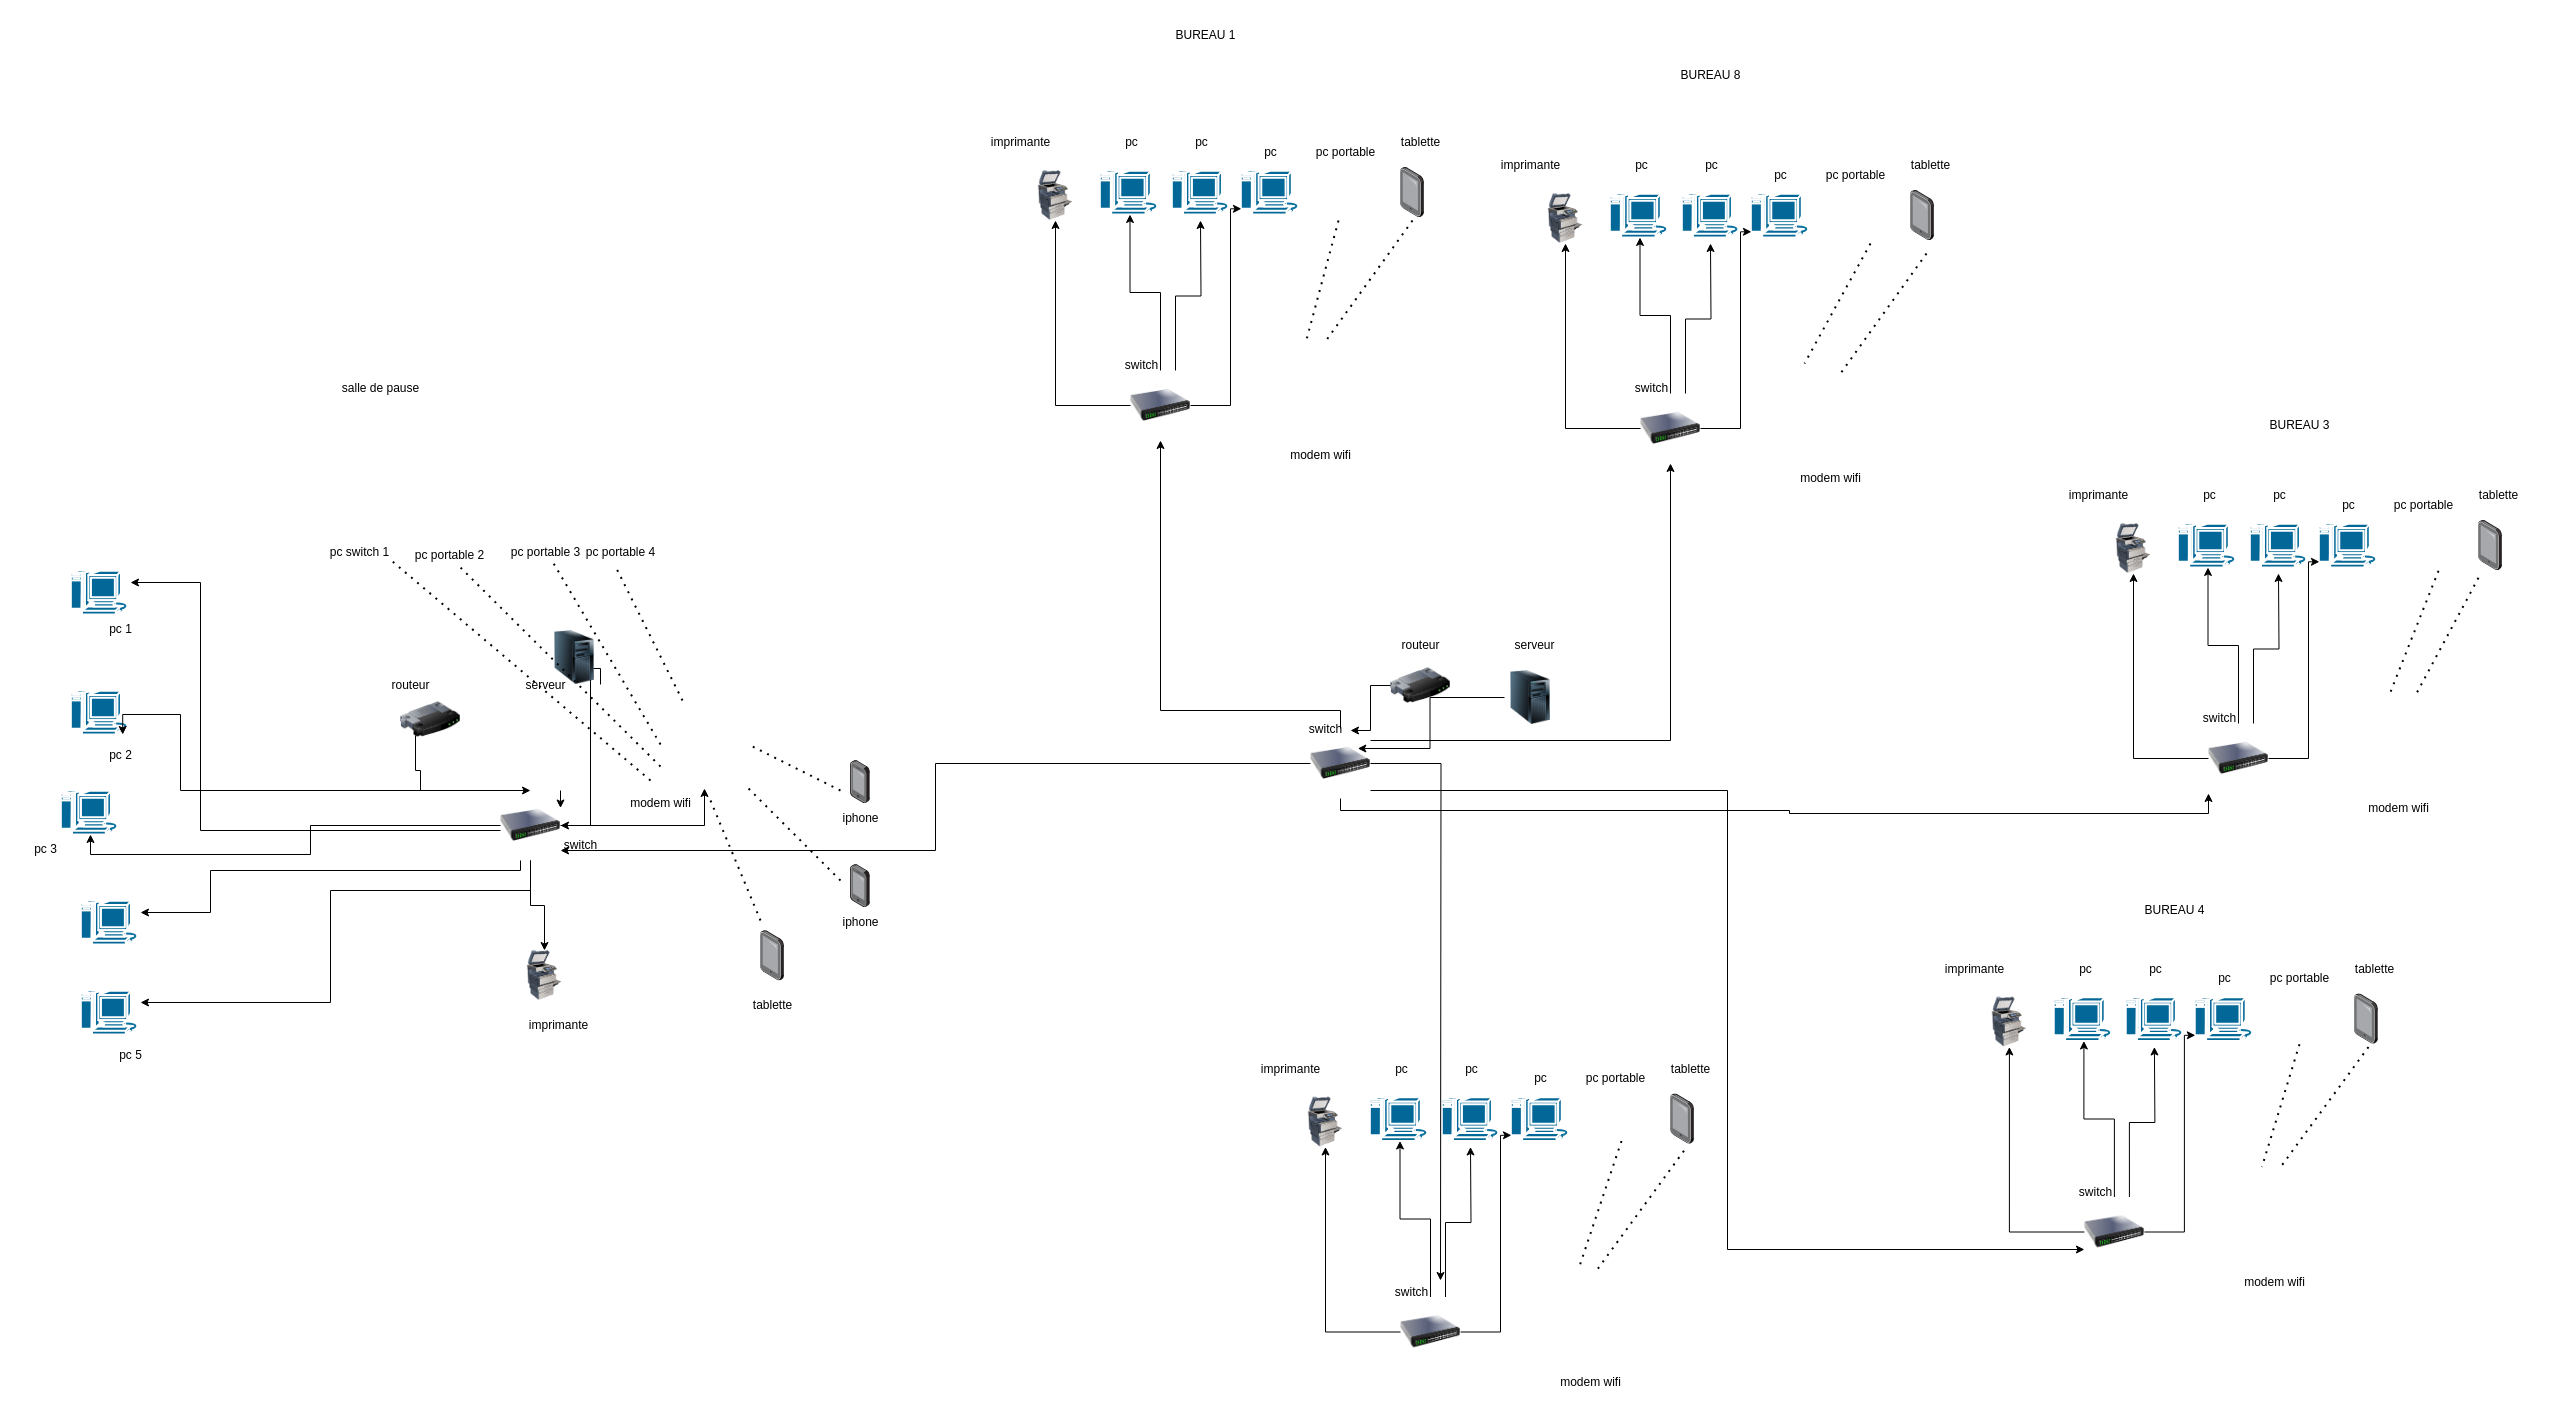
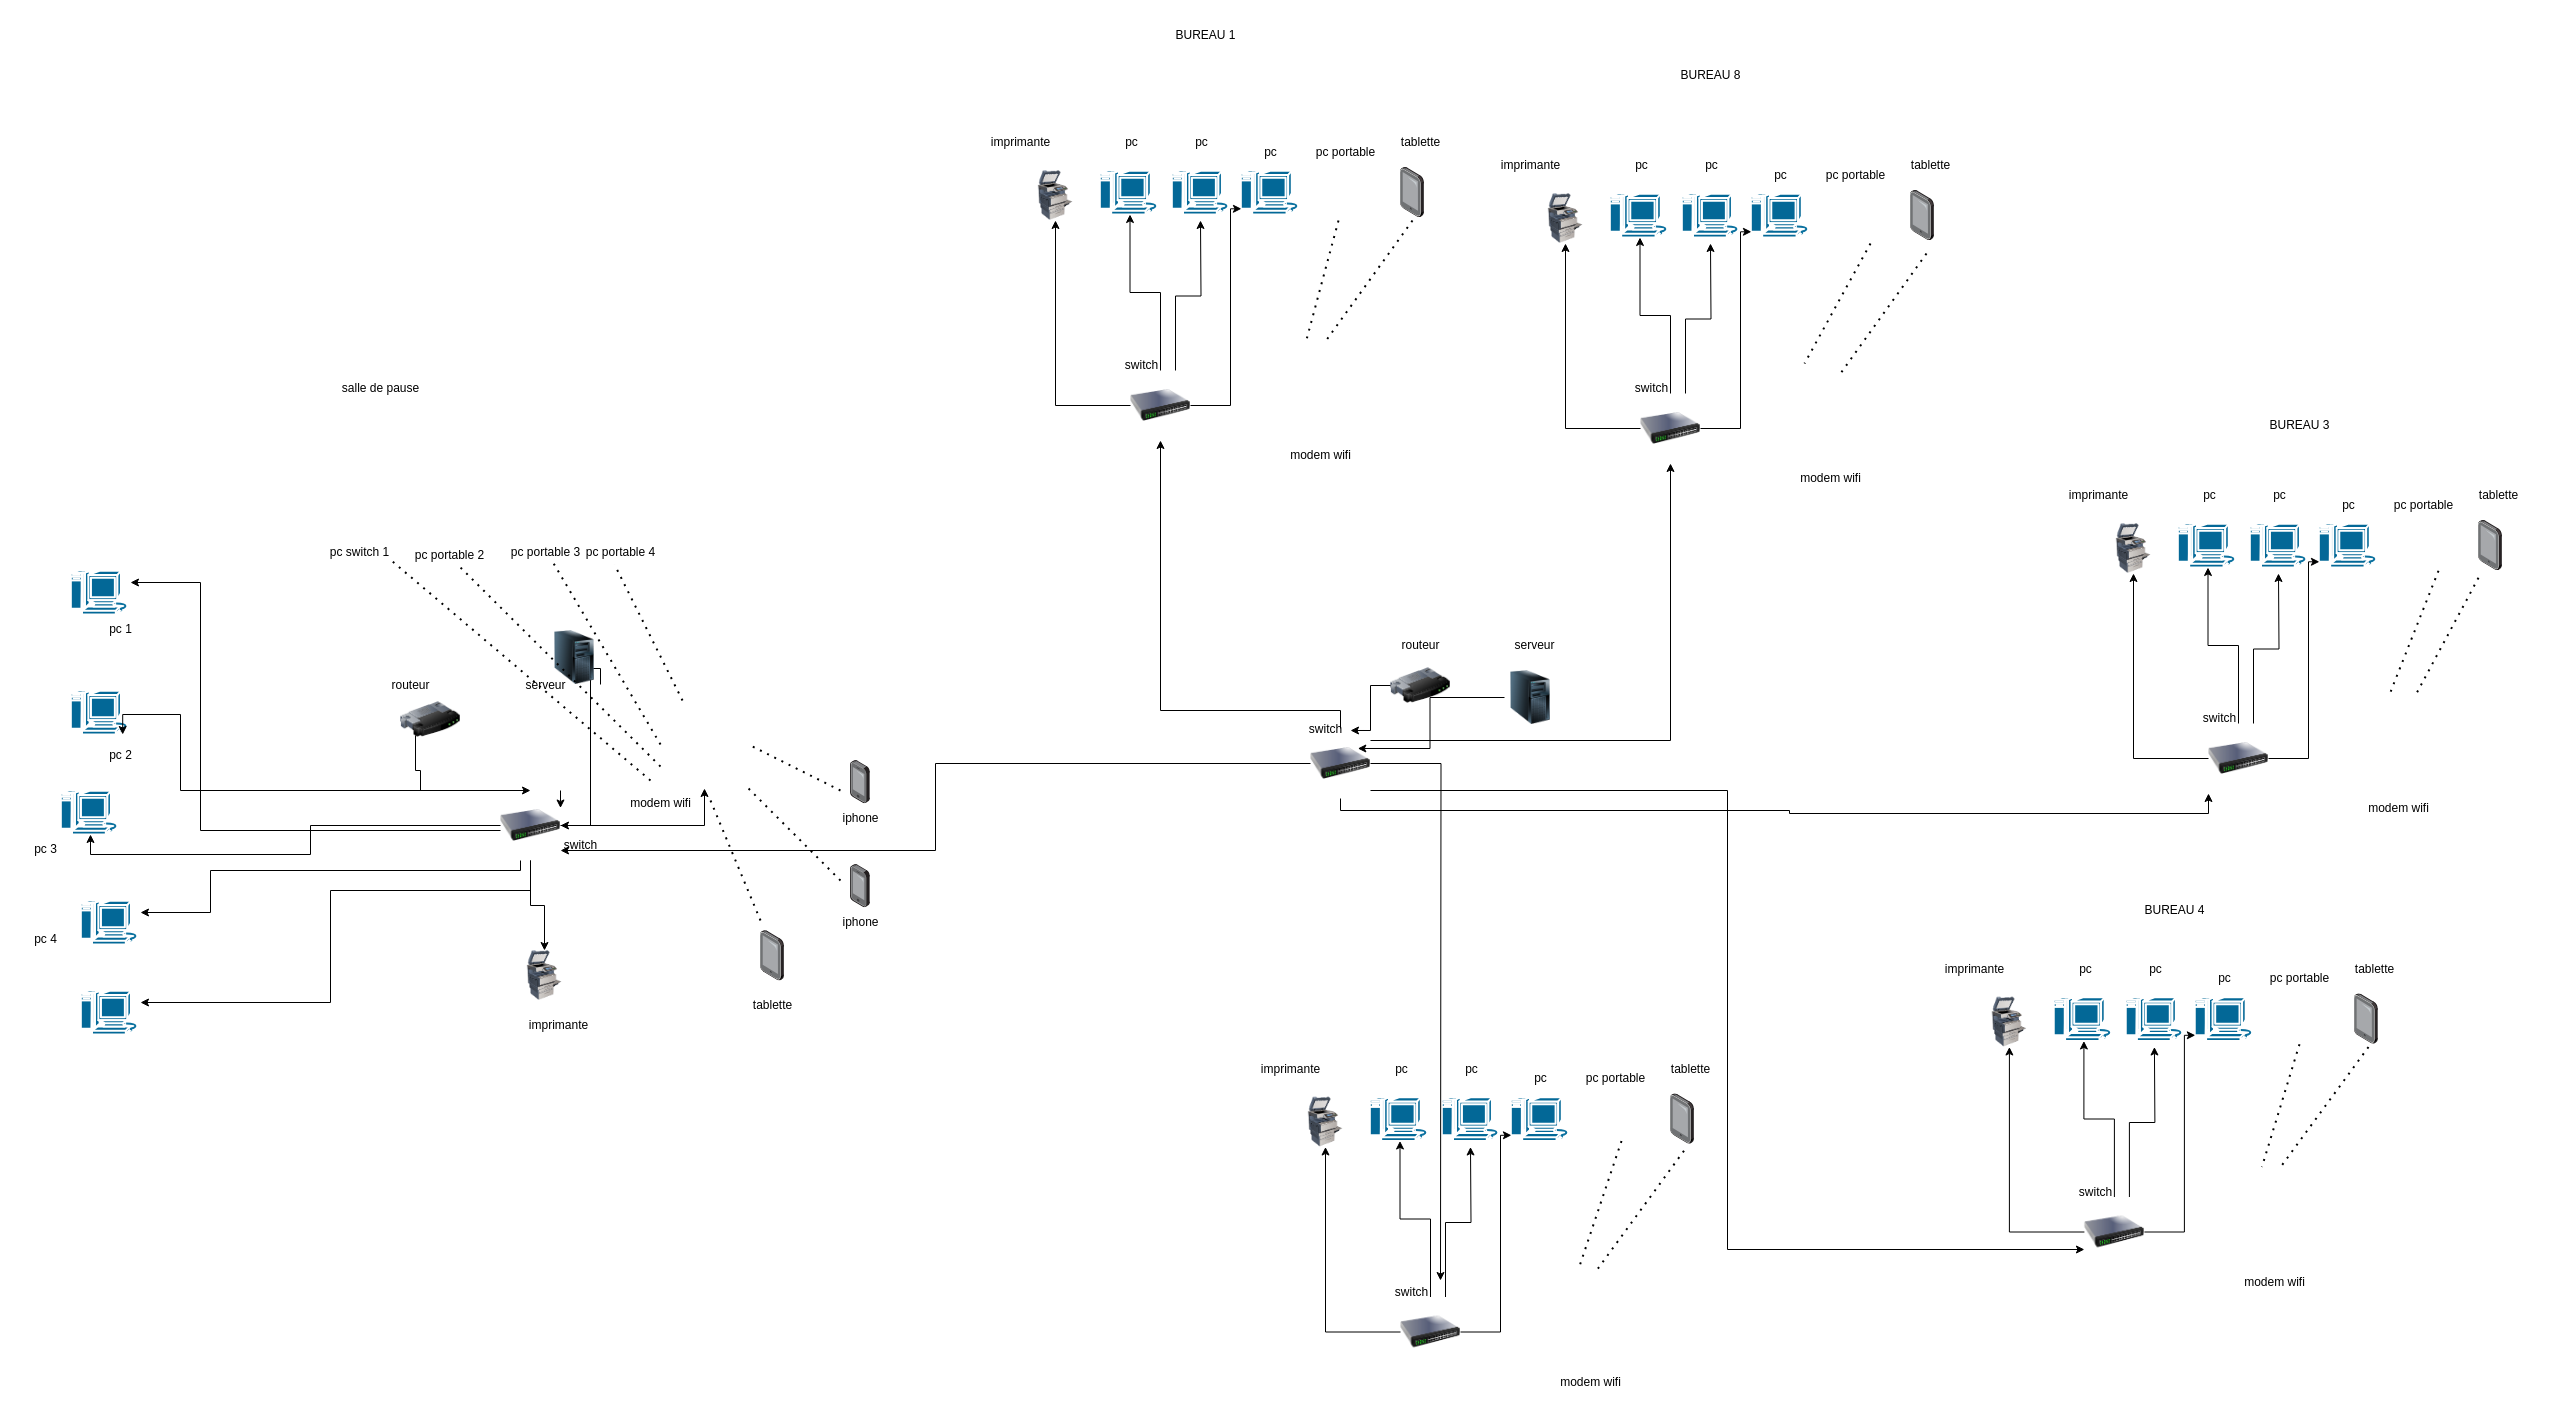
none -> (46, 939)
(130, 1056) -> none
